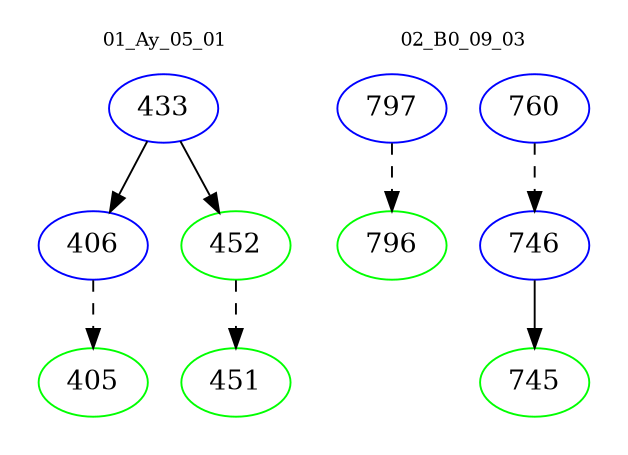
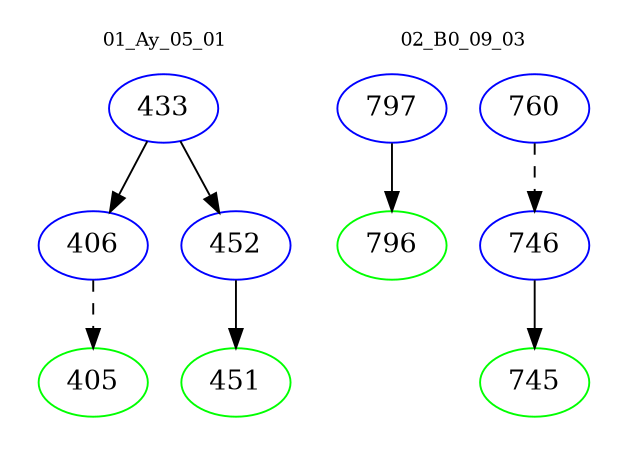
(392, 168) -> (392, 168)
(236, 245) -> (236, 245)
(236, 305) -> (236, 305)
